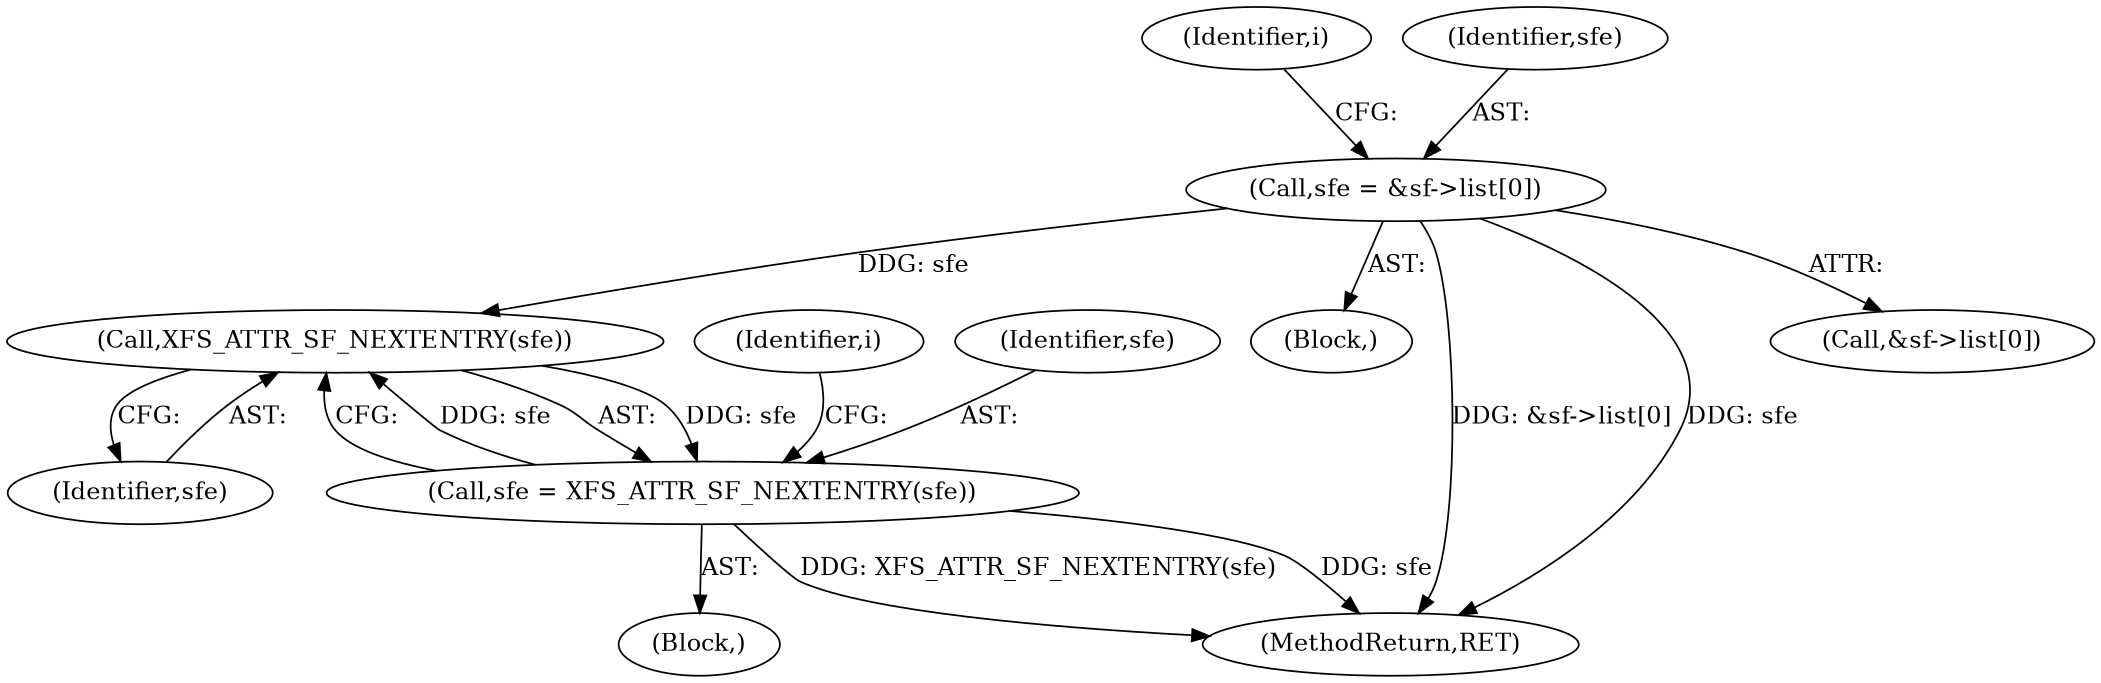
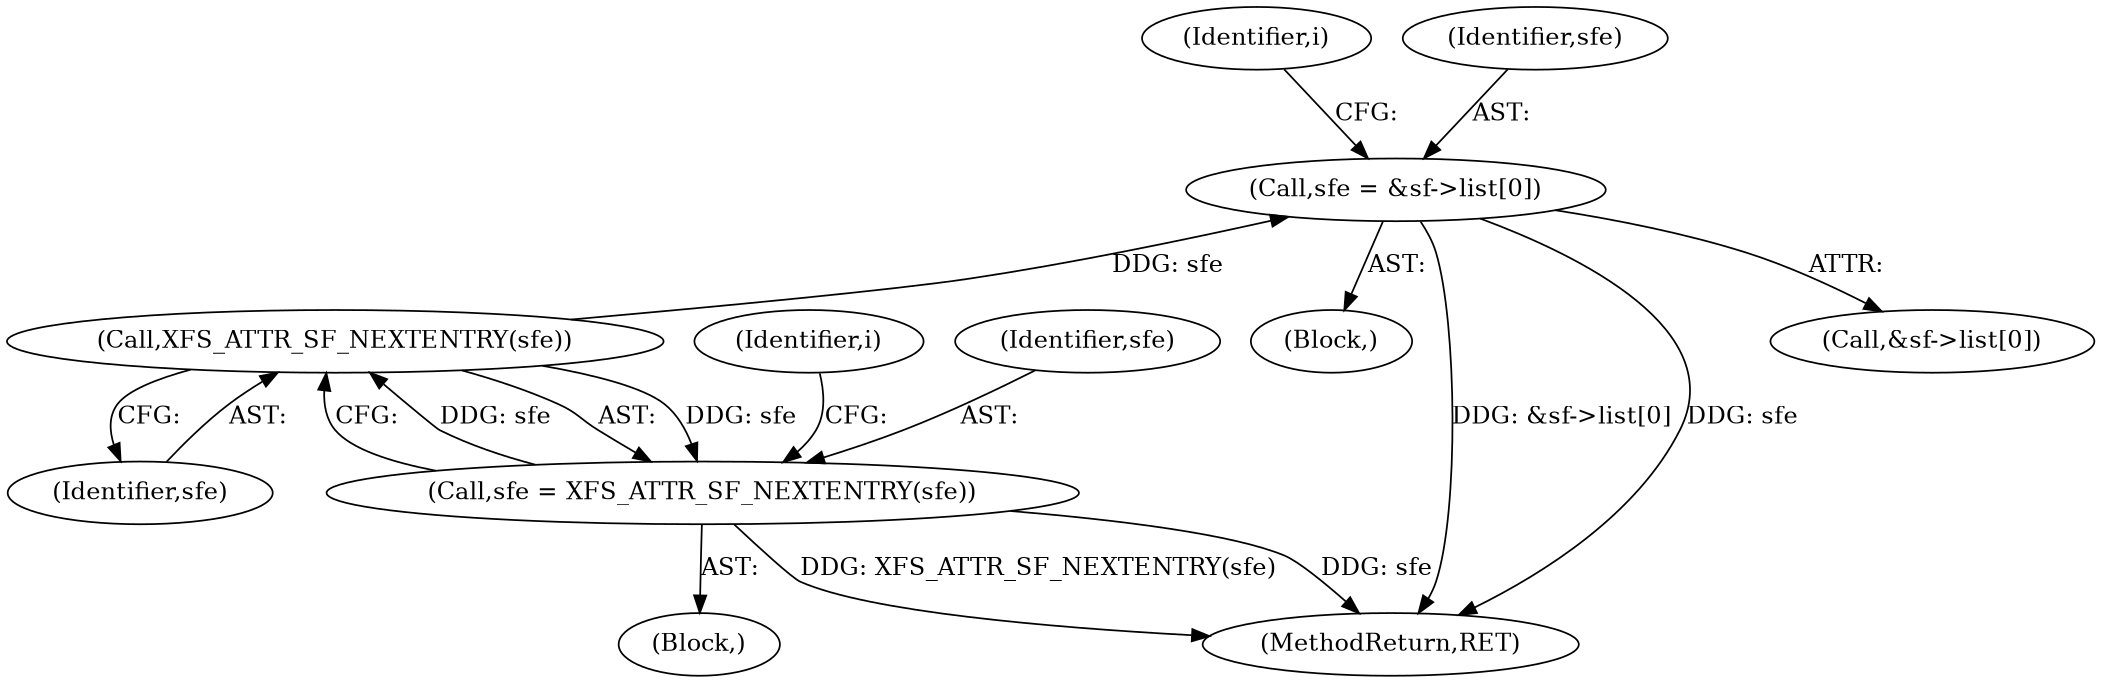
(862, 252) -> (923, 285)
